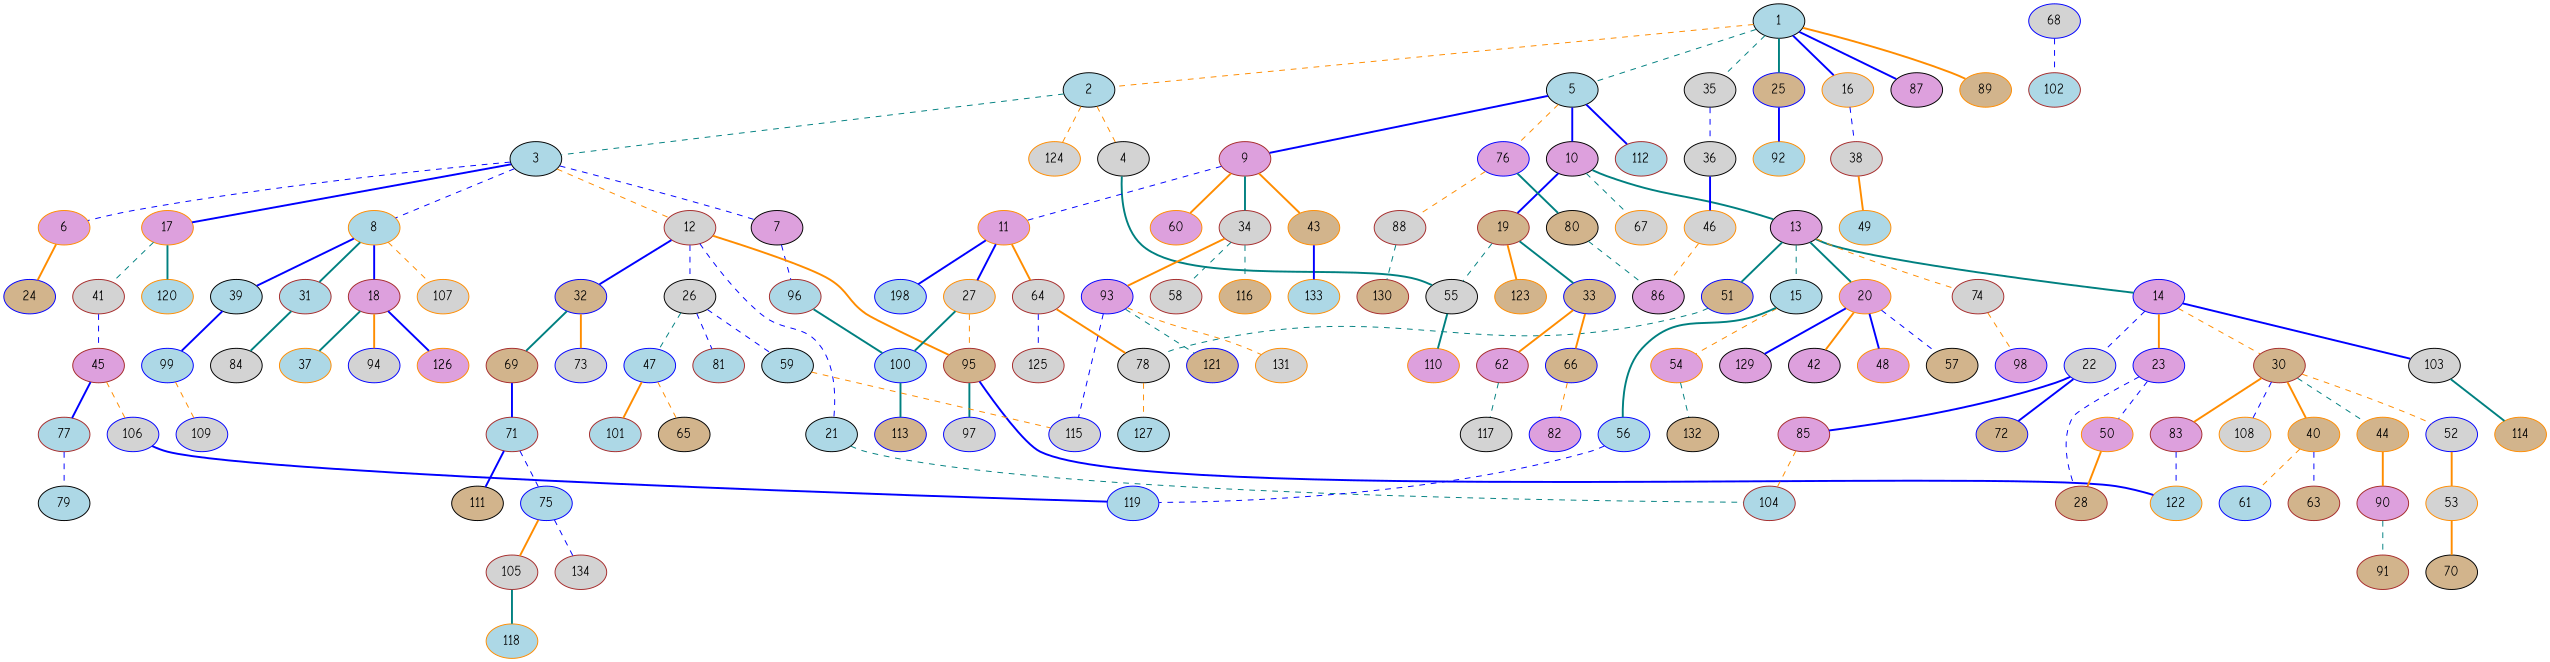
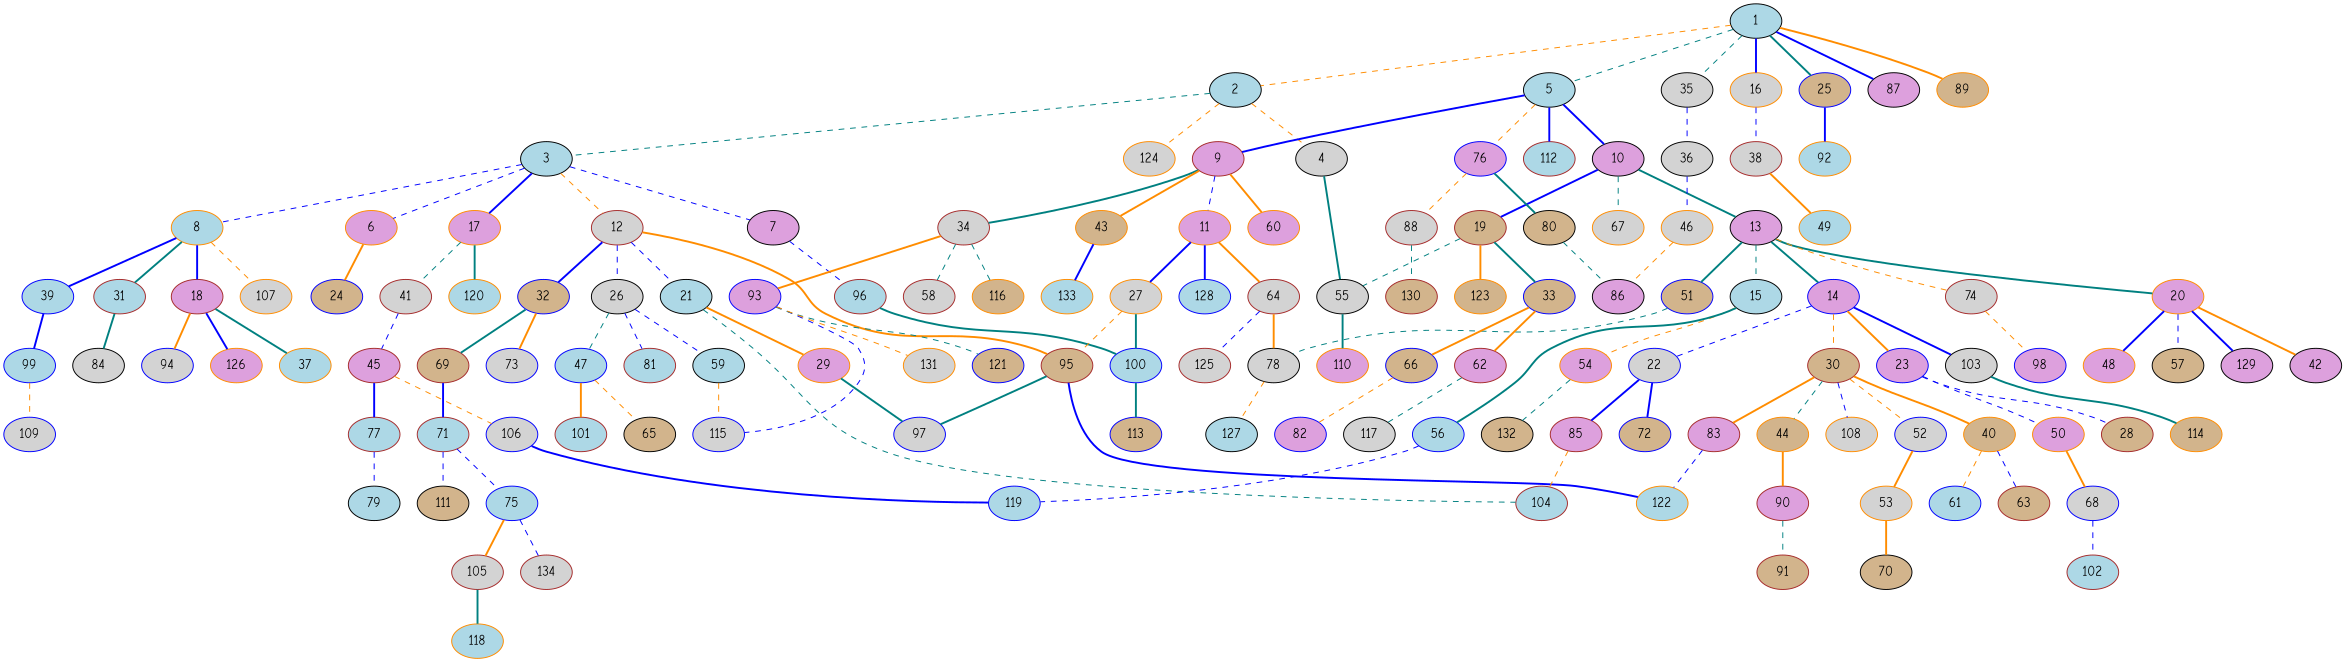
(1710, 193) -> (1687, 187)
(236, 297) -> (48, 297)
(900, 297) -> (1205, 297)
none -> (824, 366)
(495, 469) -> (443, 469)
(2094, 469) -> (2076, 469)
